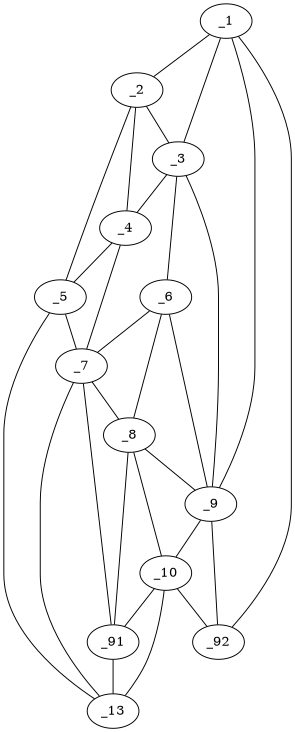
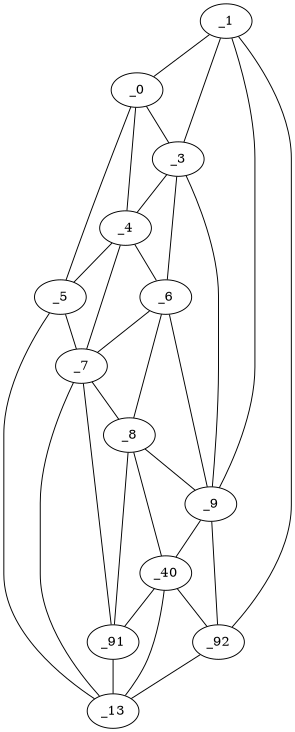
(137, 90) -> (137, 90)
none -> (146, 262)
(166, 573) -> (166, 573)
none -> (166, 677)
